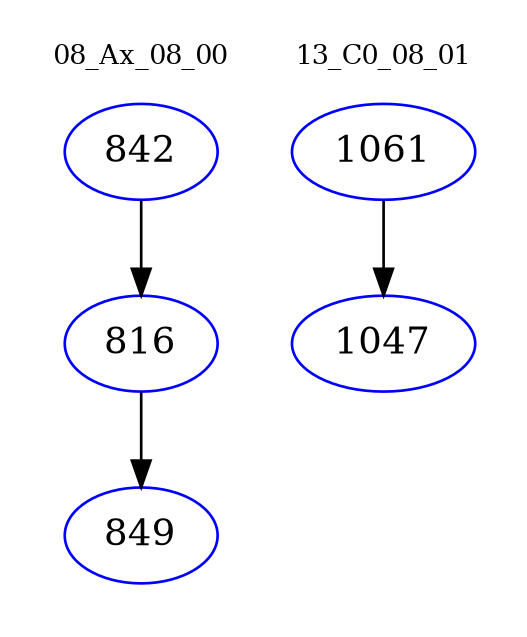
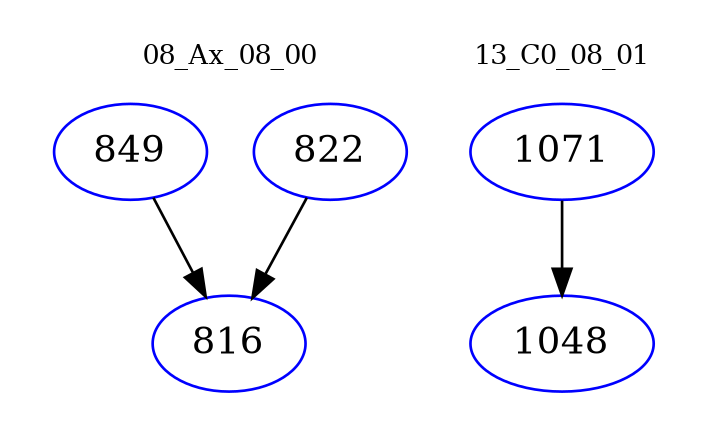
(141, 152) -> (330, 152)
(384, 152) -> (562, 152)
(384, 344) -> (562, 344)
(141, 426) -> (173, 235)
